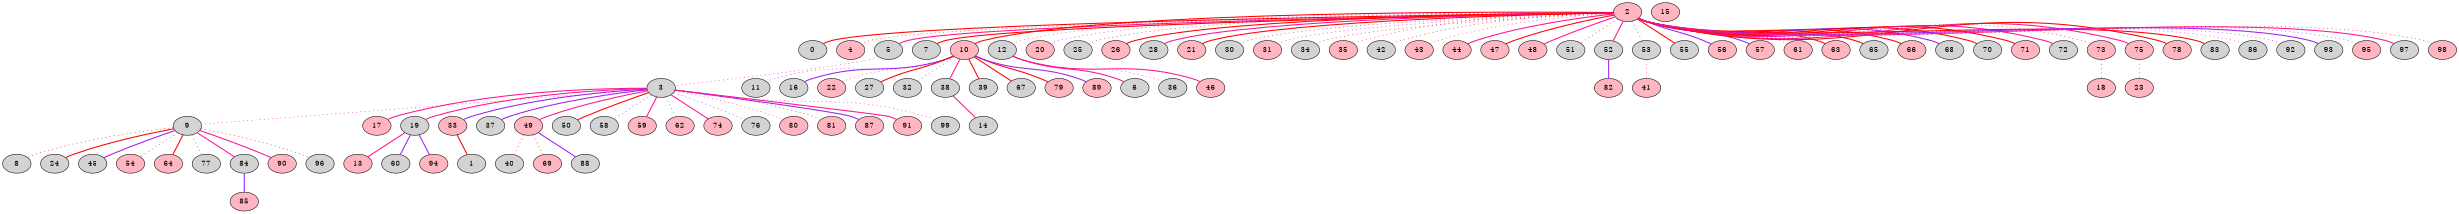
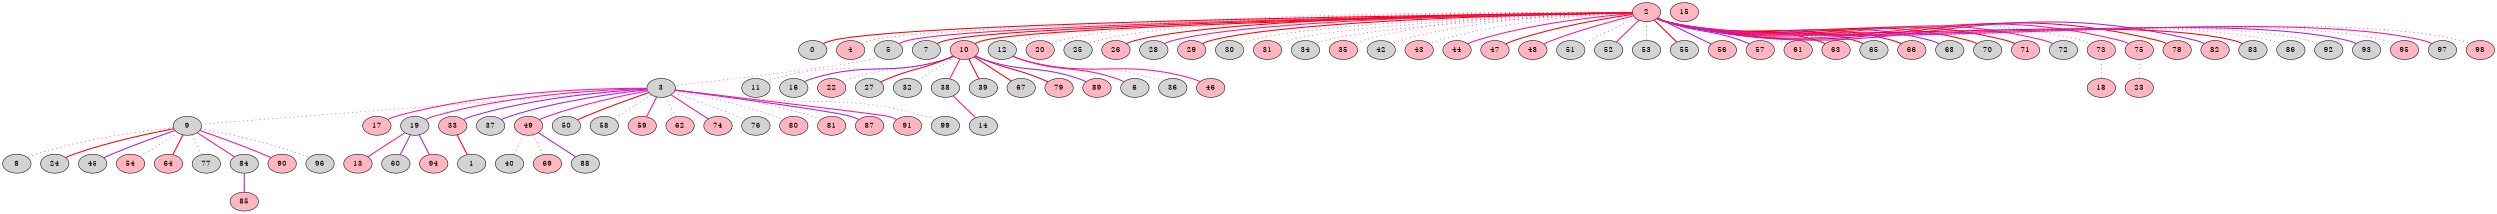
(1192, 50) -> (1192, 50)
(1609, 69) -> (1931, 31)
(1647, 88) -> none
